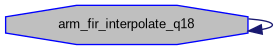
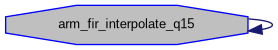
(127, 25) -> (127, 25)
